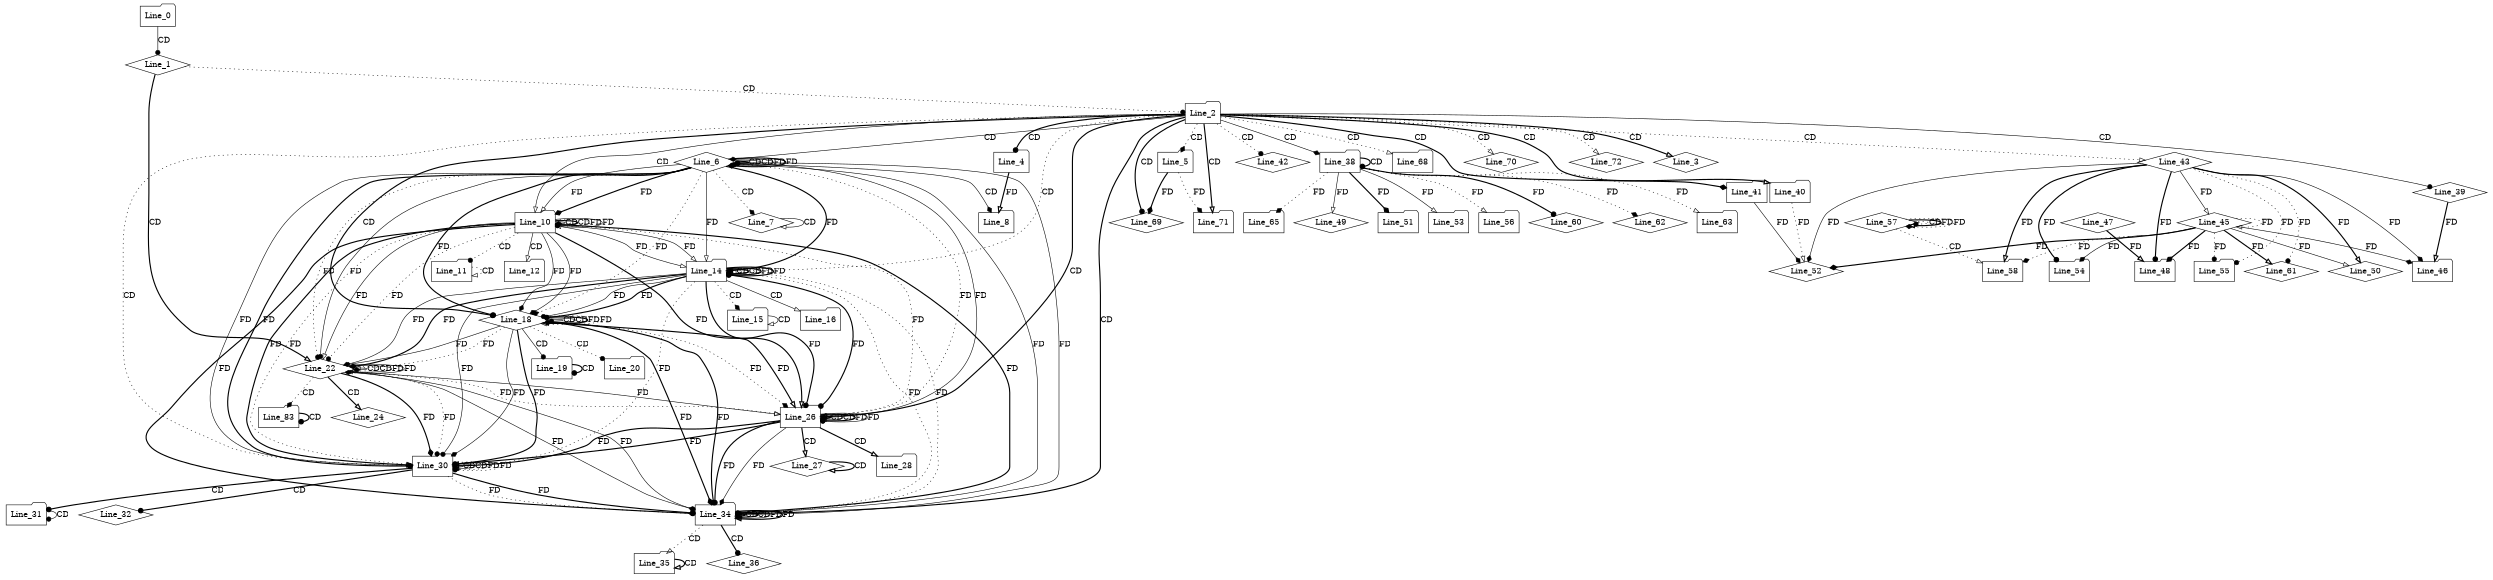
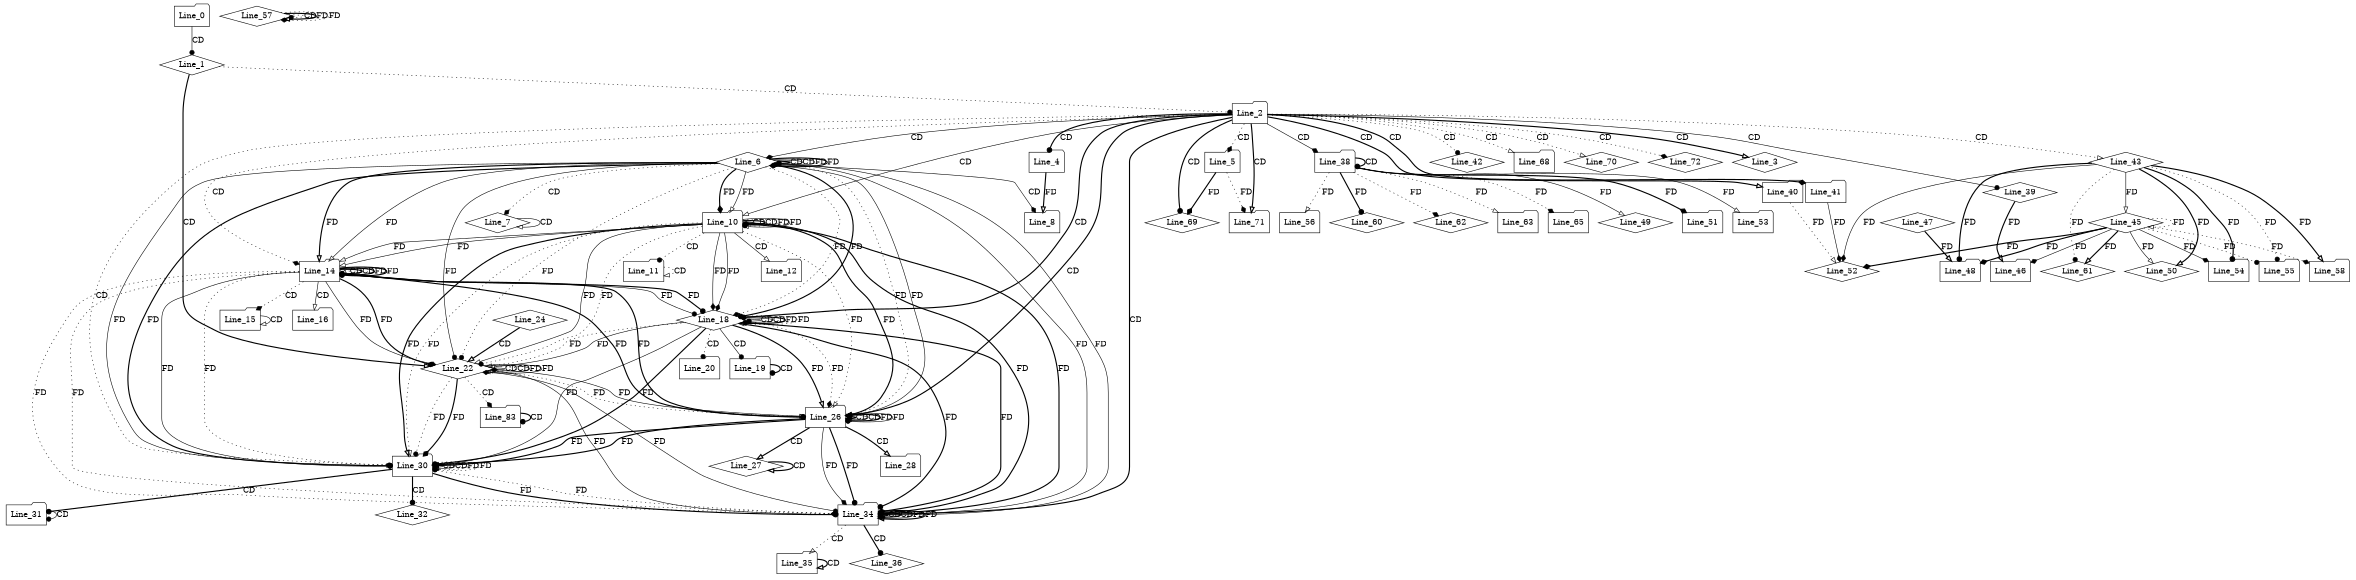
(1410, 120) -> (1495, 127)
(2315, 187) -> none
(1937, 245) -> none
(342, 391) -> (496, 343)
